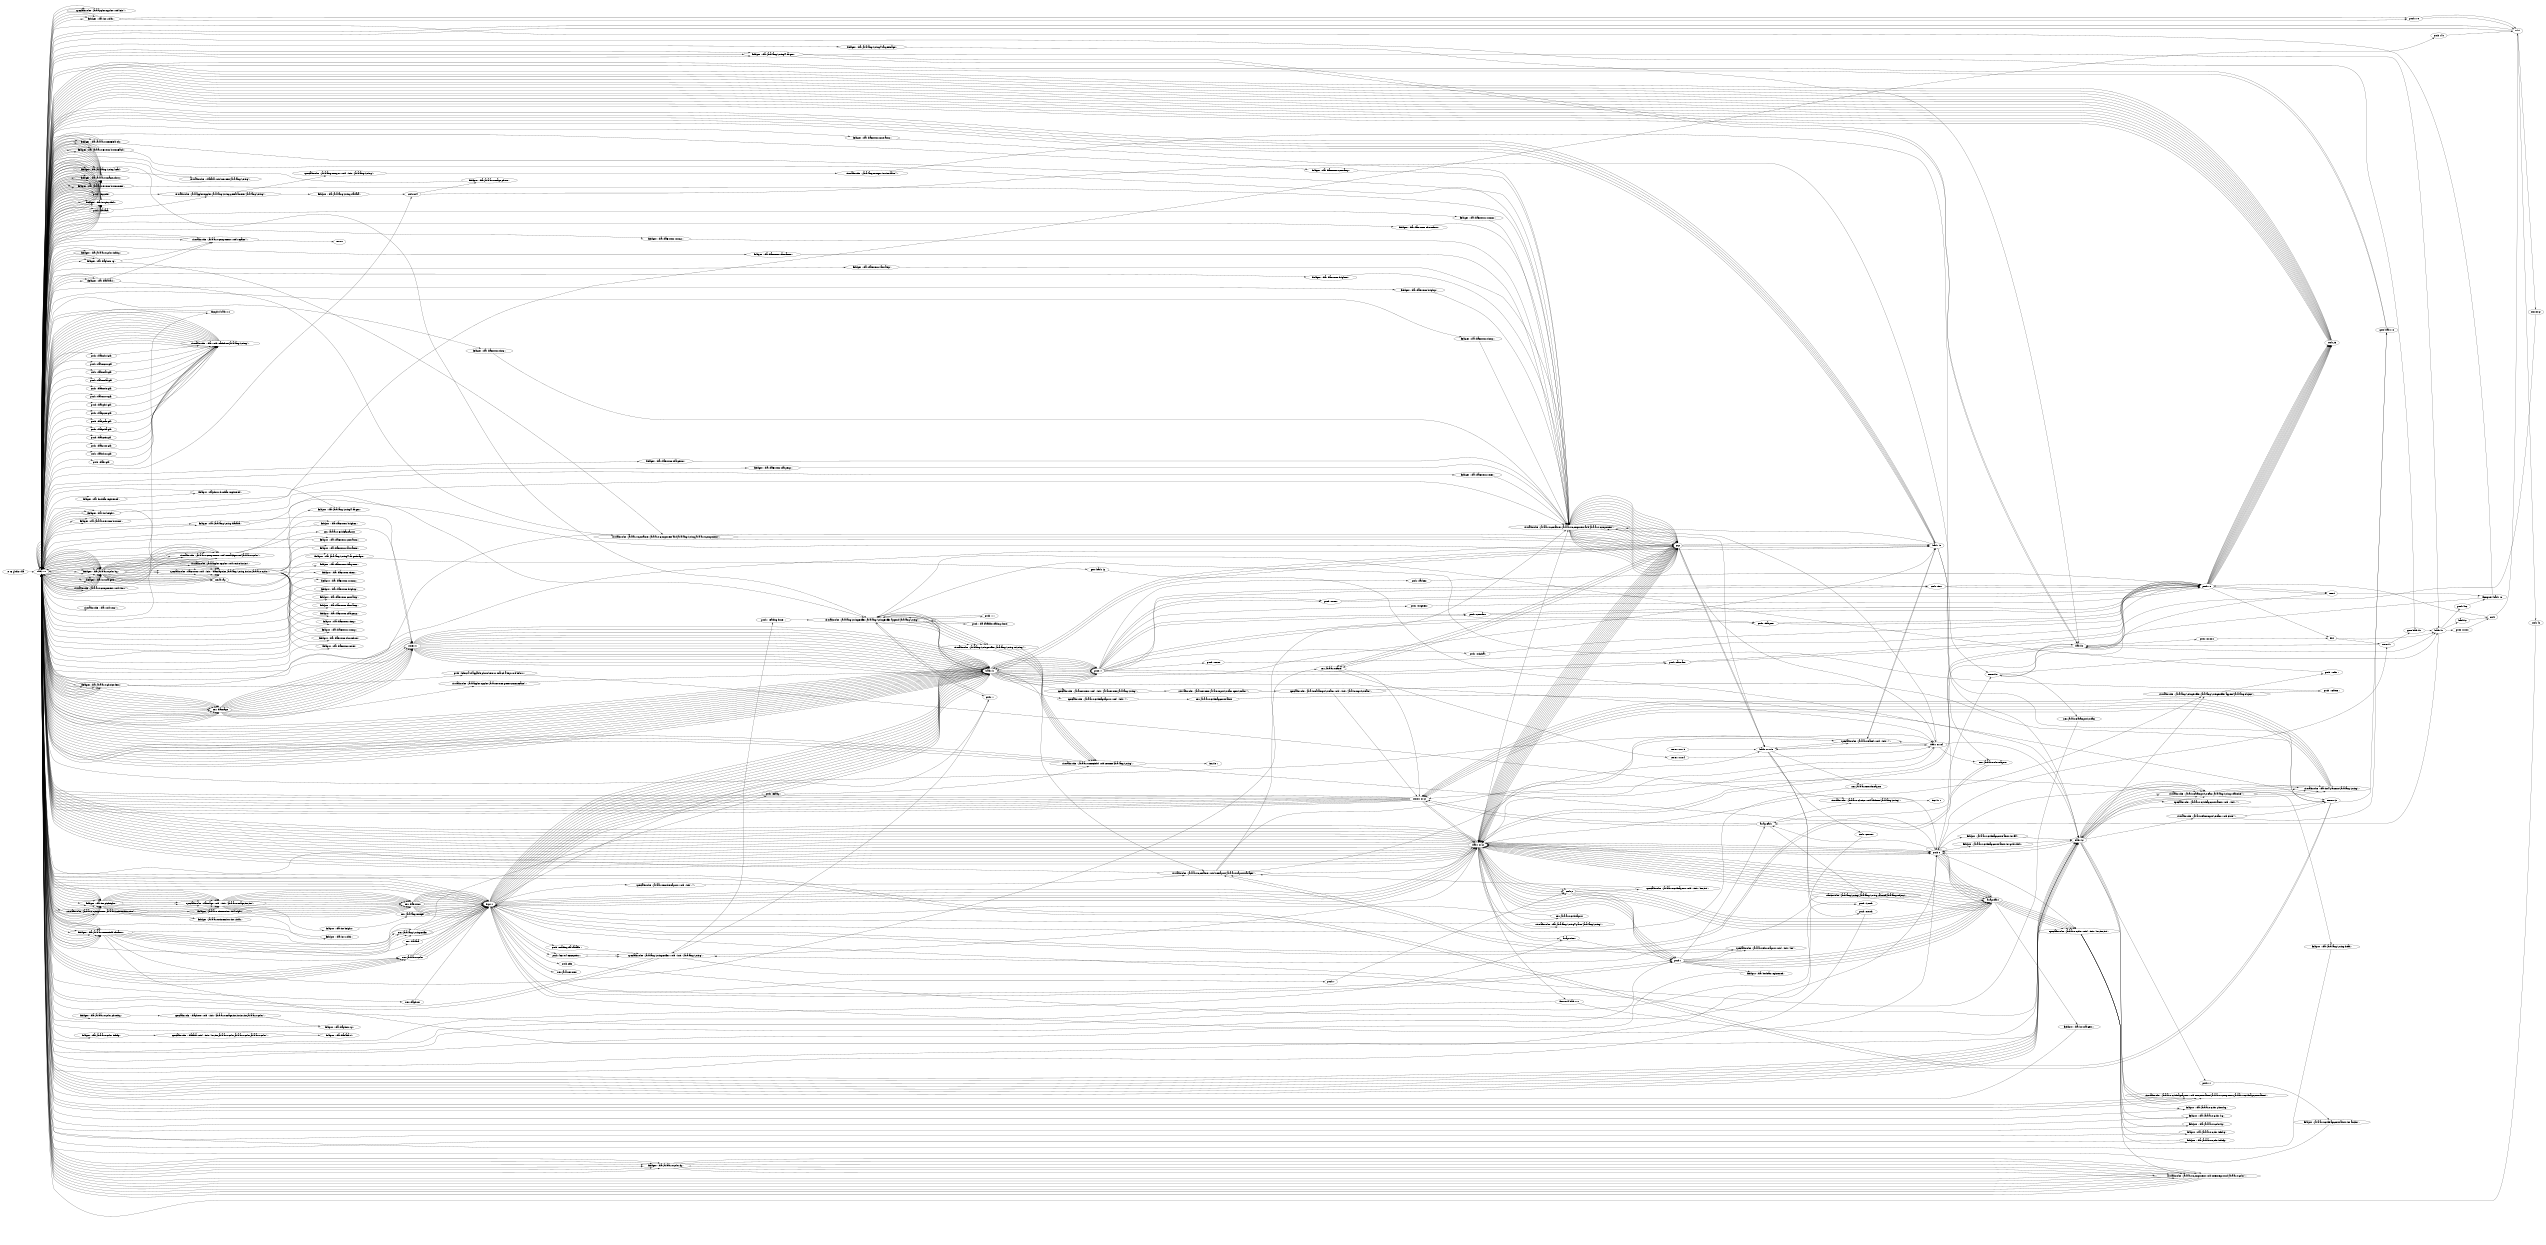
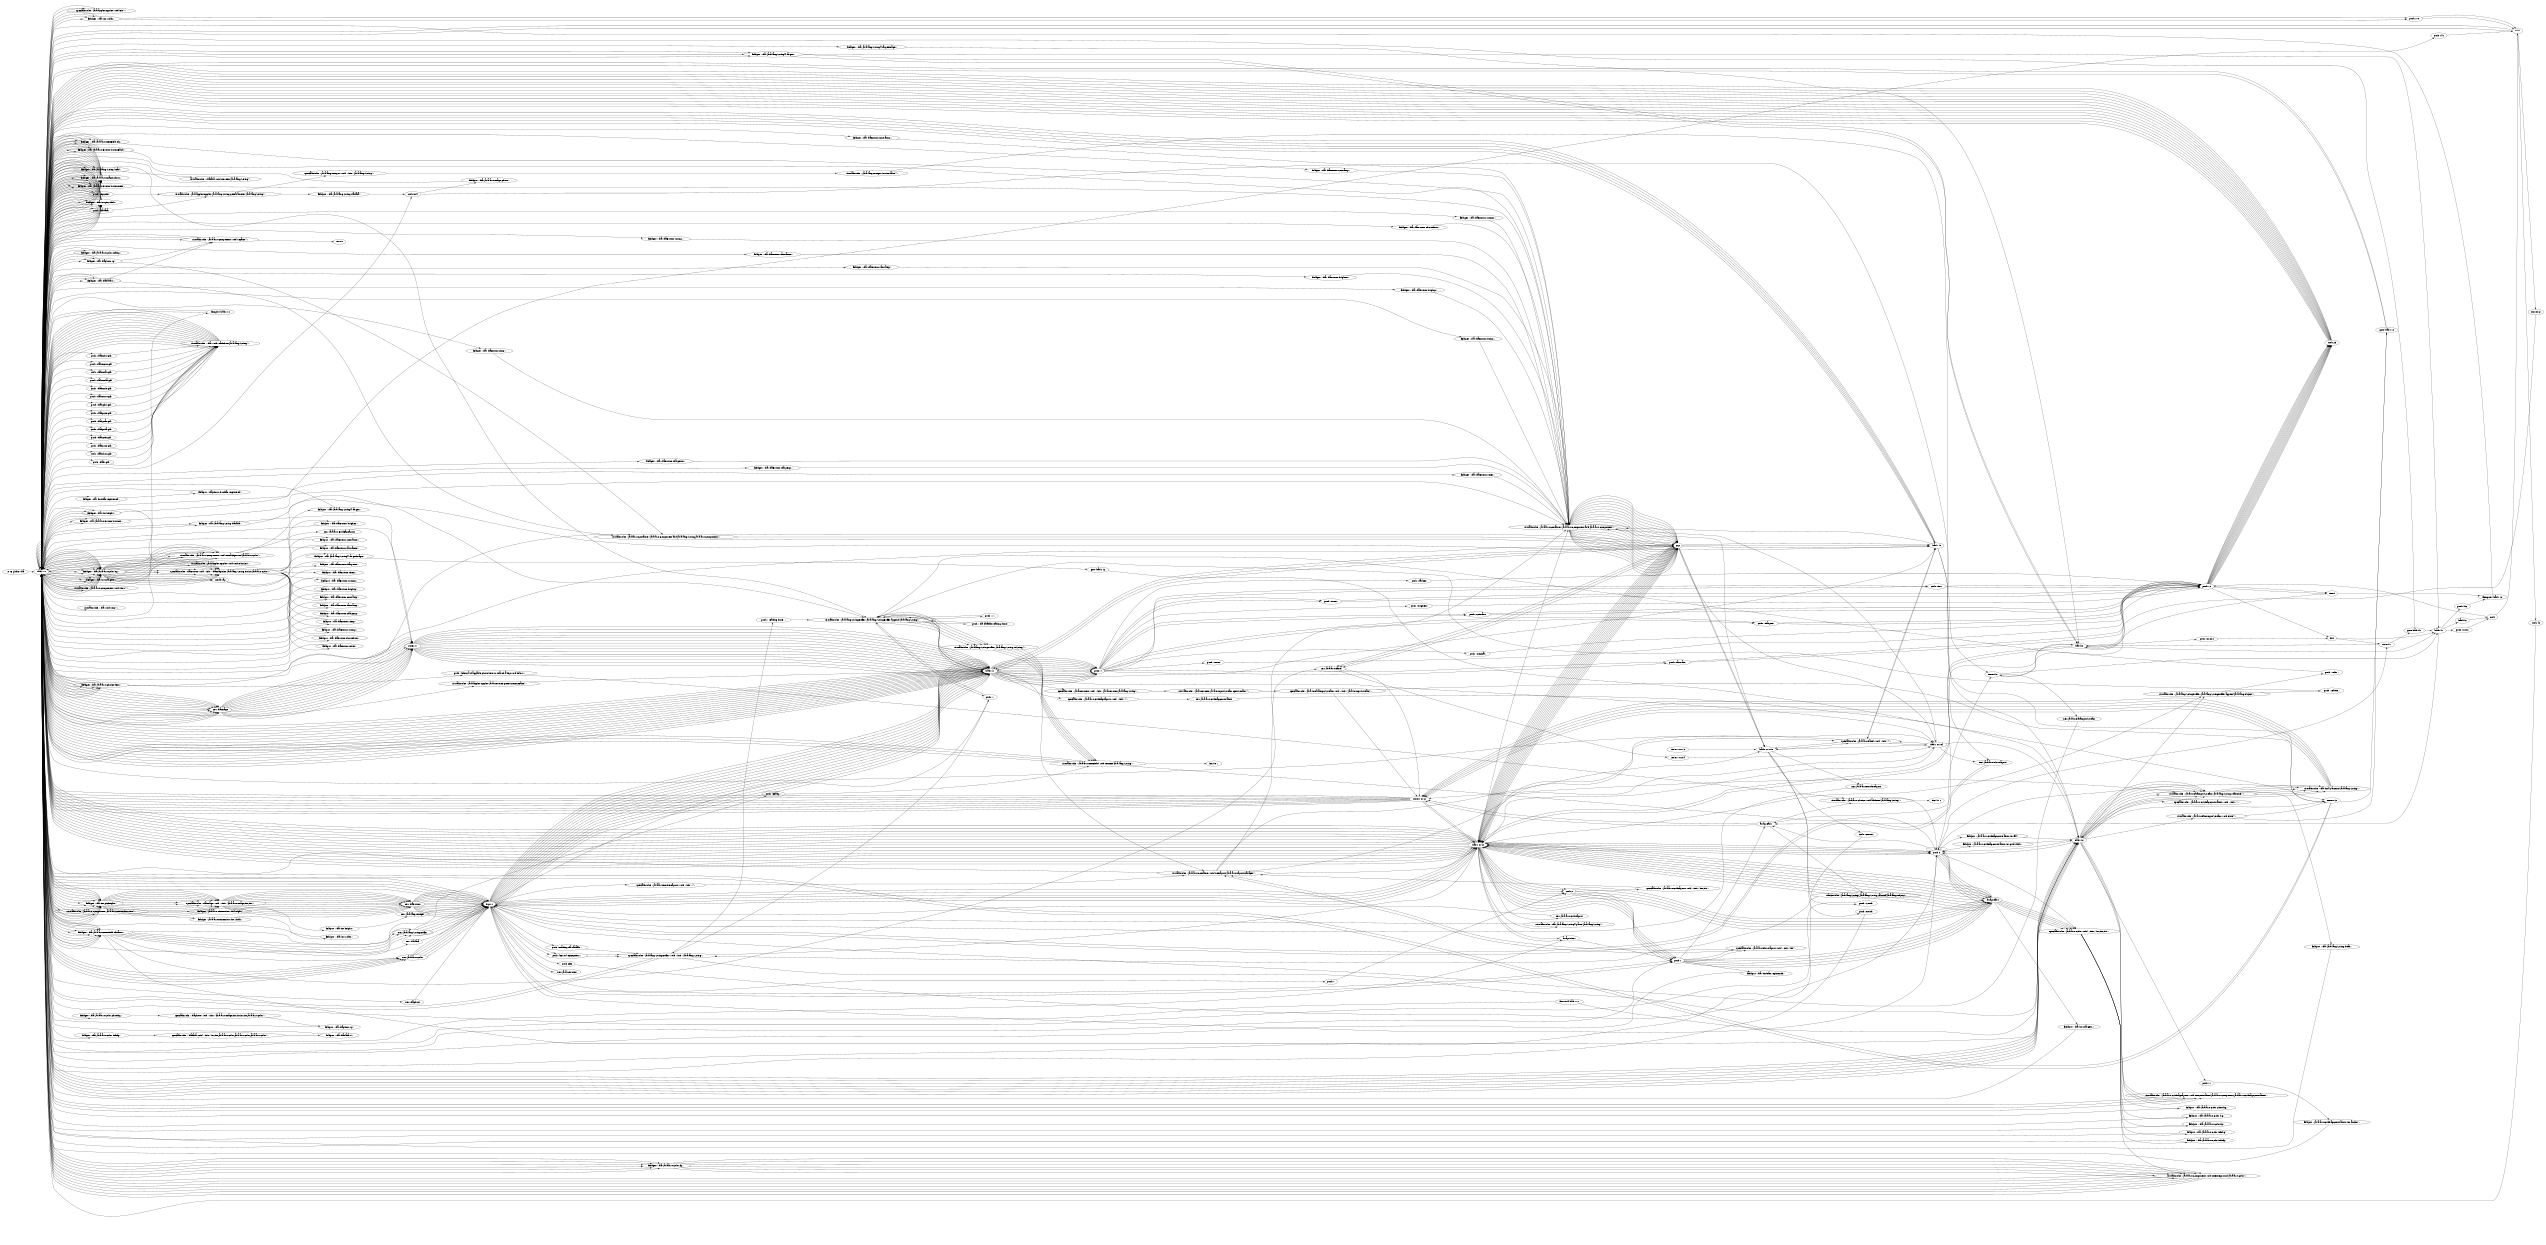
(2281, 616) -> none
(1504, 933) -> none
(850, 1119) -> (850, 1116)
